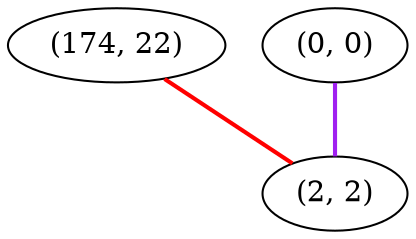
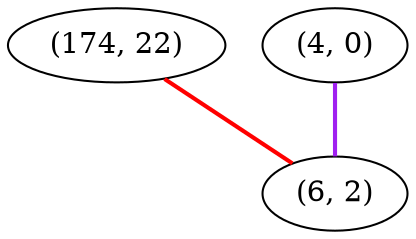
(335, 45) -> (335, 45)
(335, 194) -> (335, 194)
